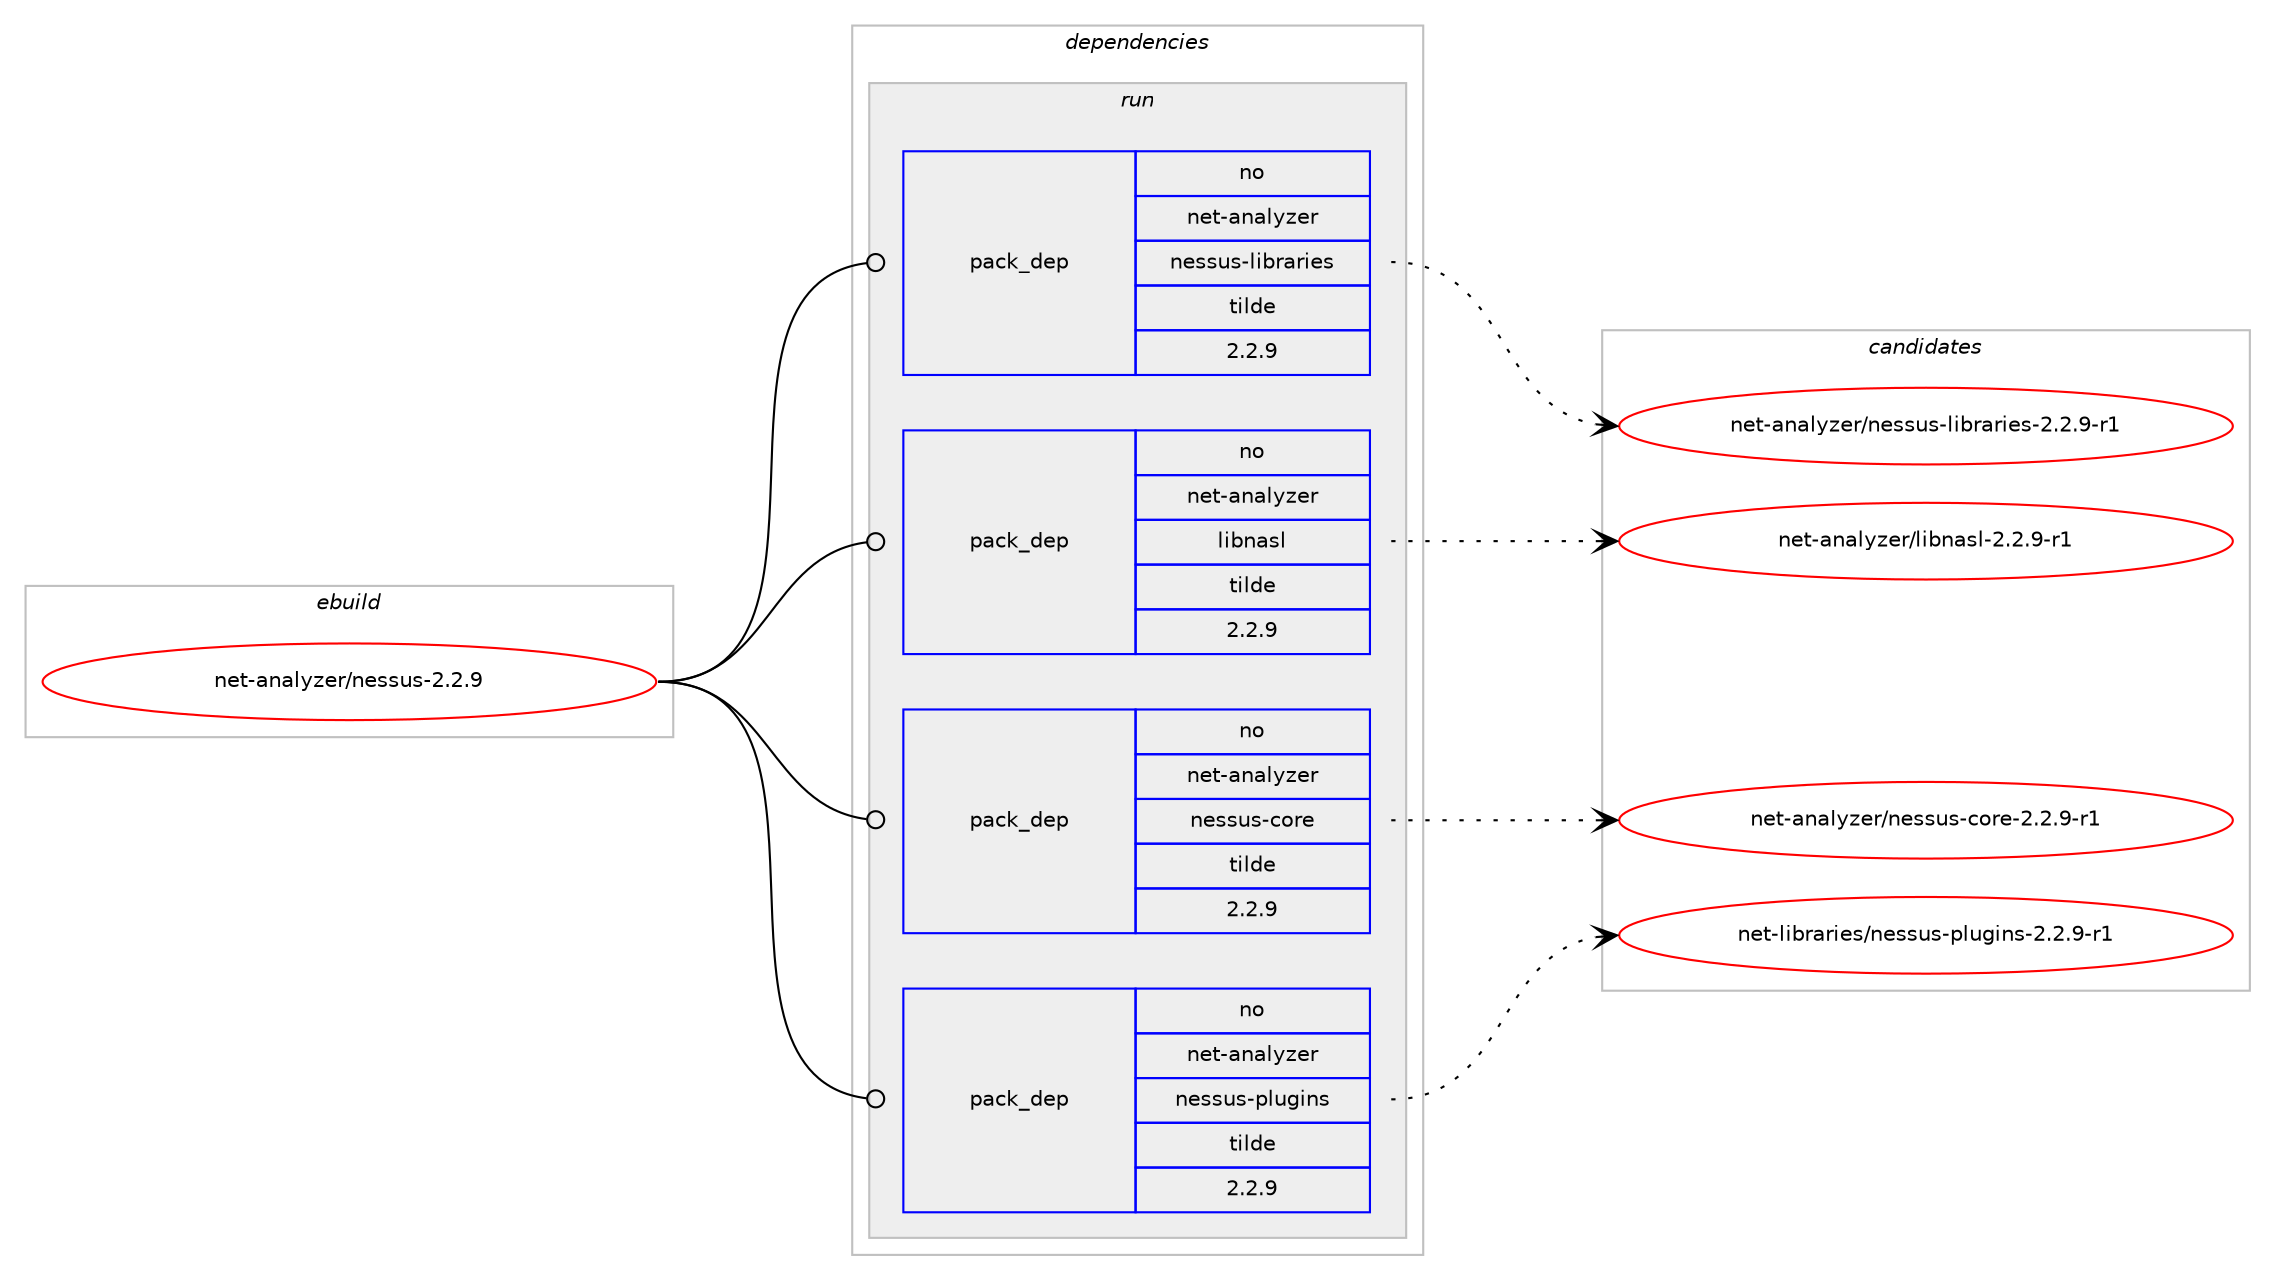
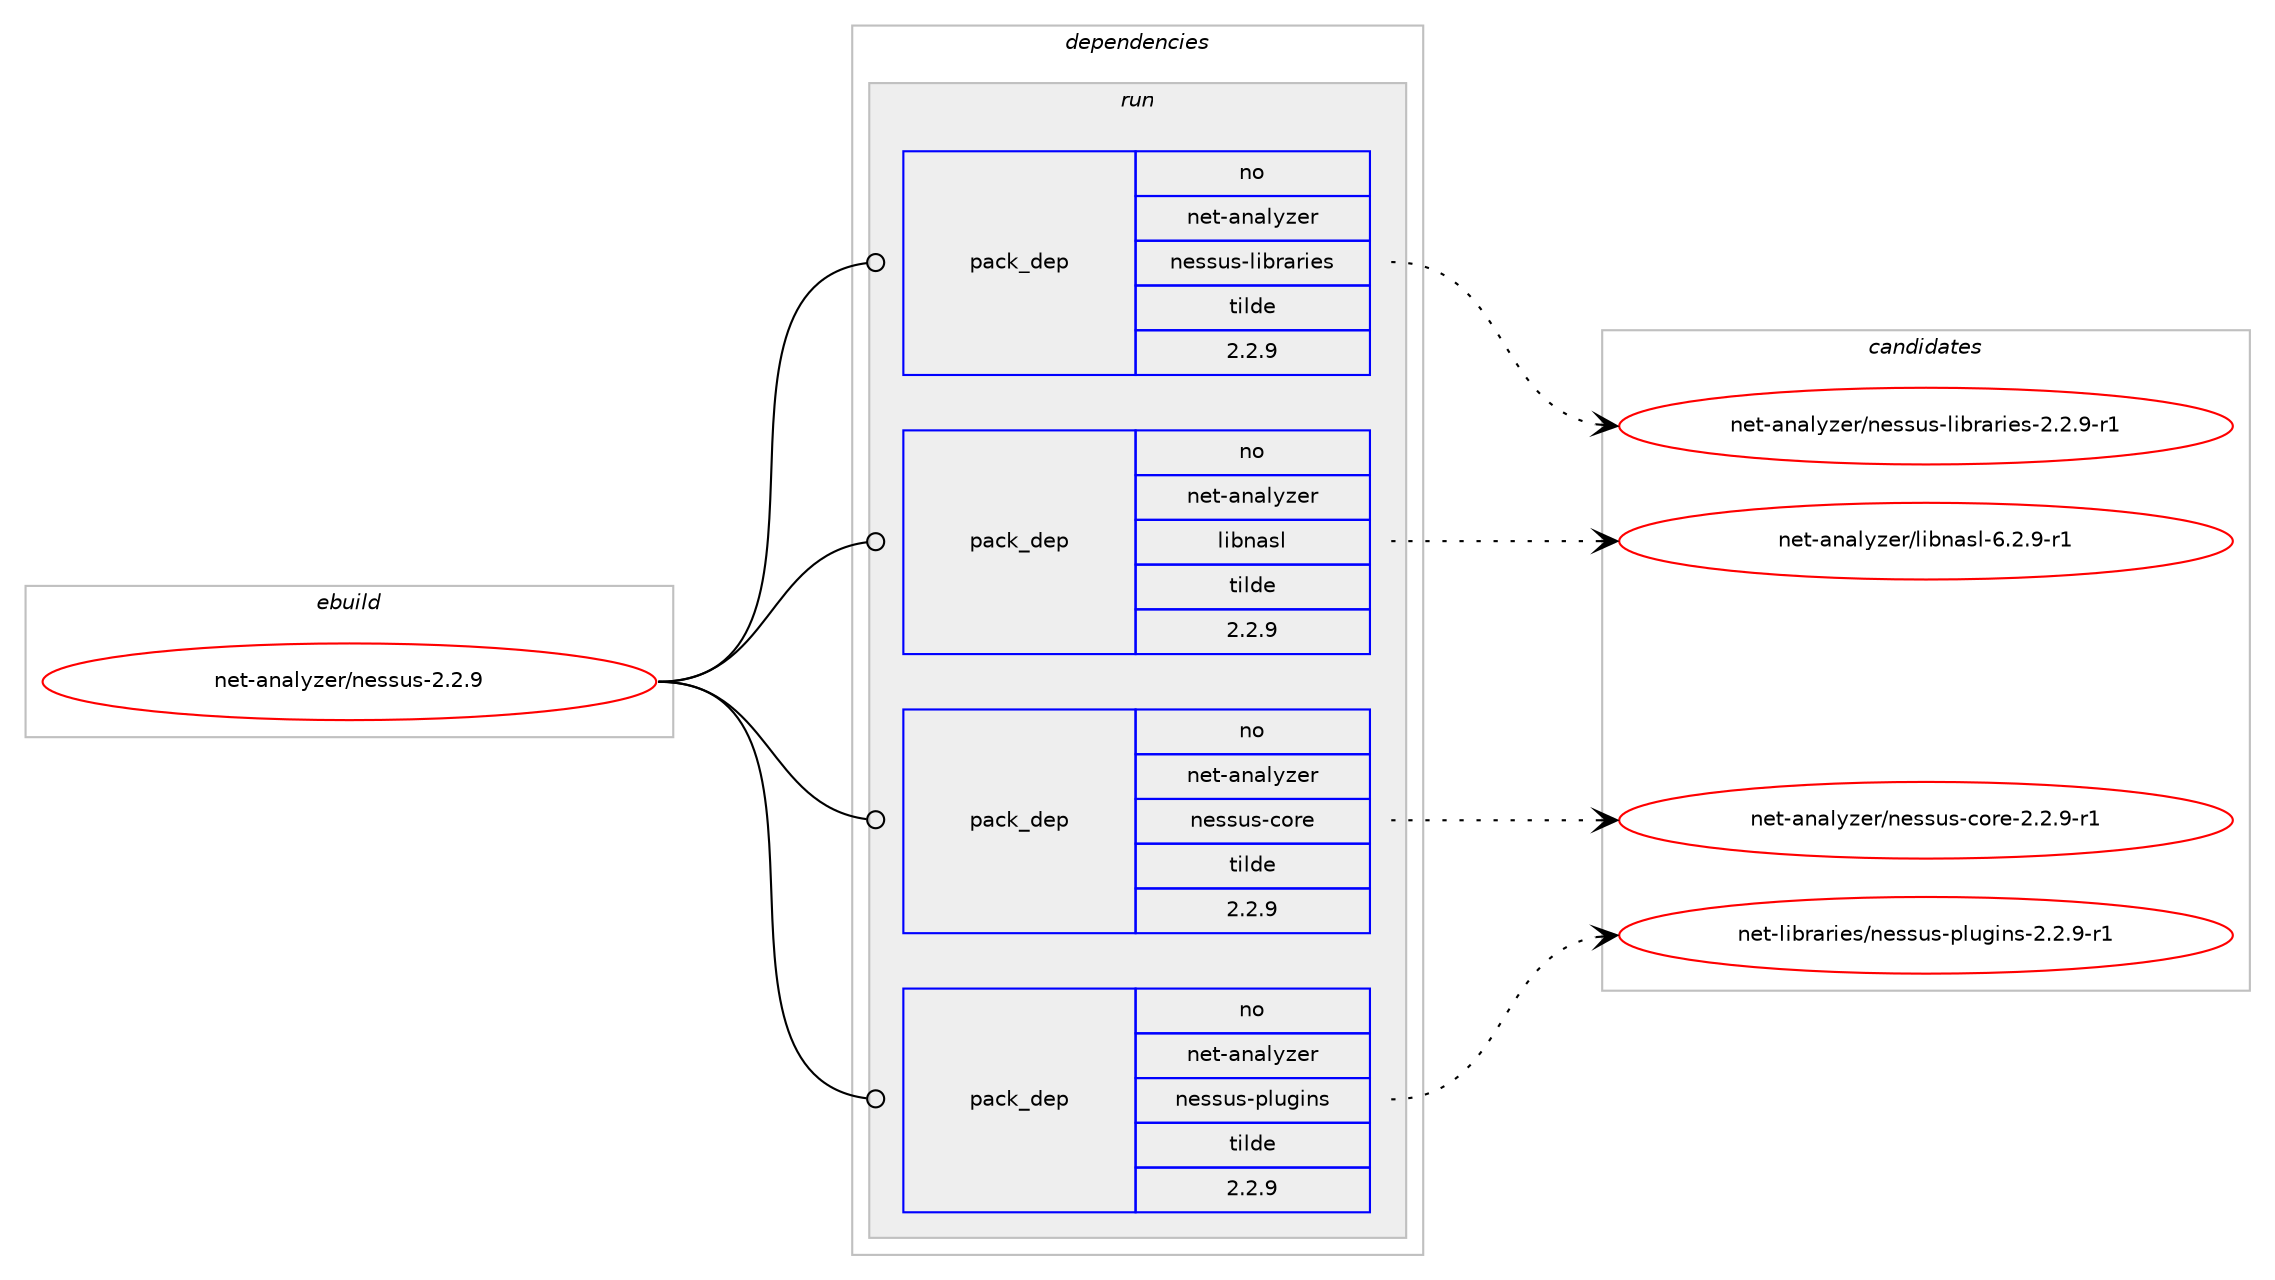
(1926, 541) -> (1926, 541)
